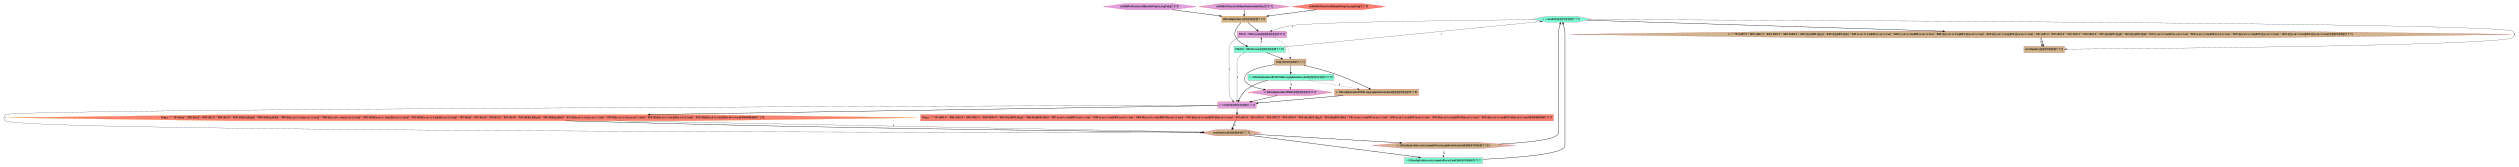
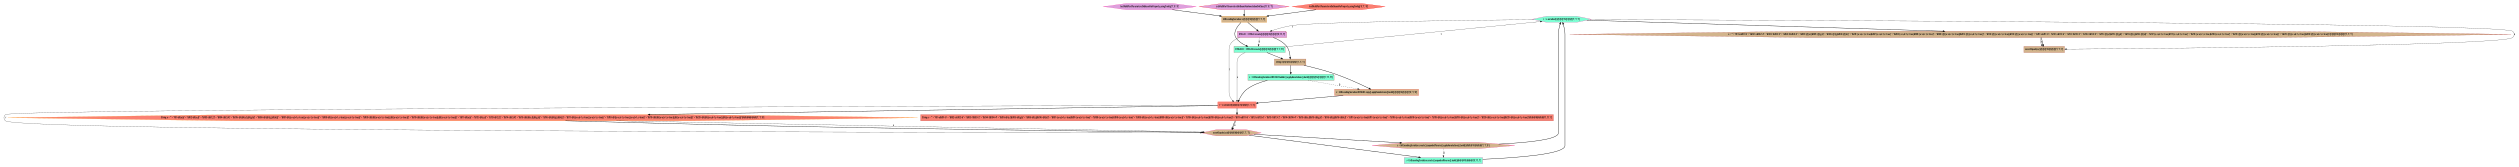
(1261, 43) -> (1259, 41)
(1285, 45) -> (1285, 45)
(1290, 92) -> none
(1237, 105) -> (1237, 105)
